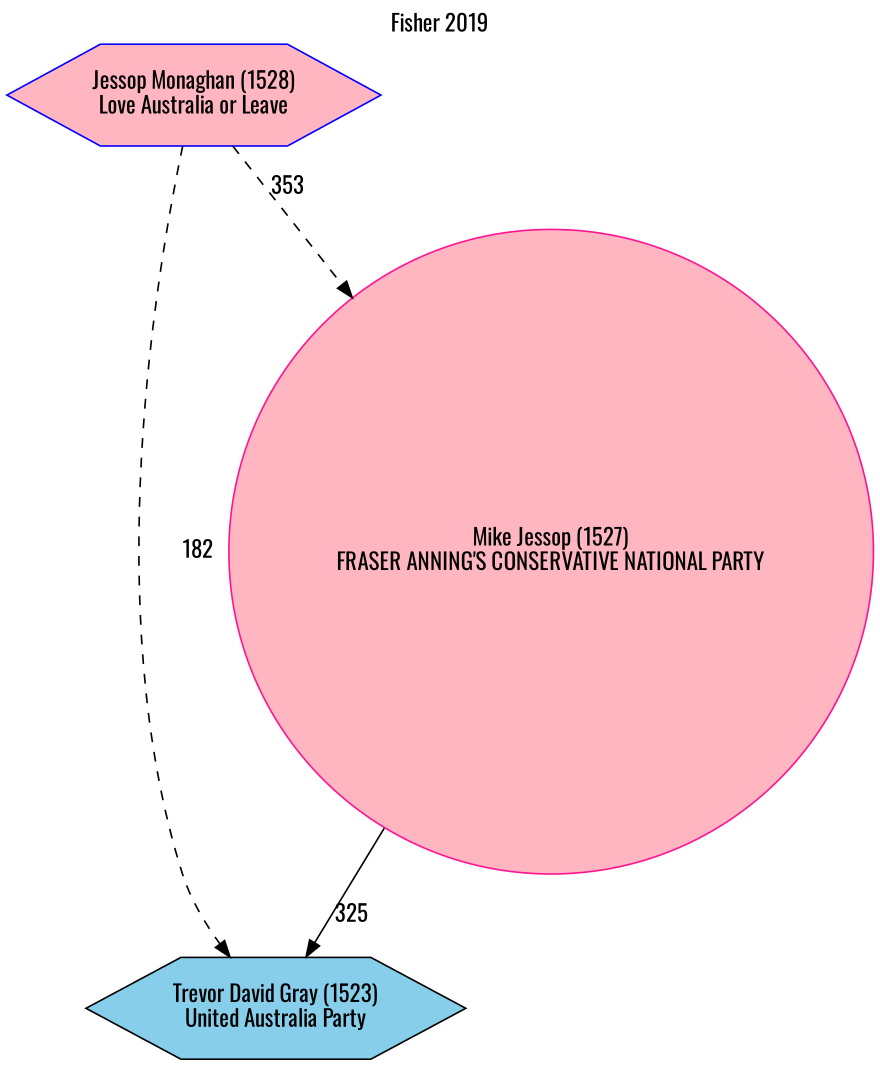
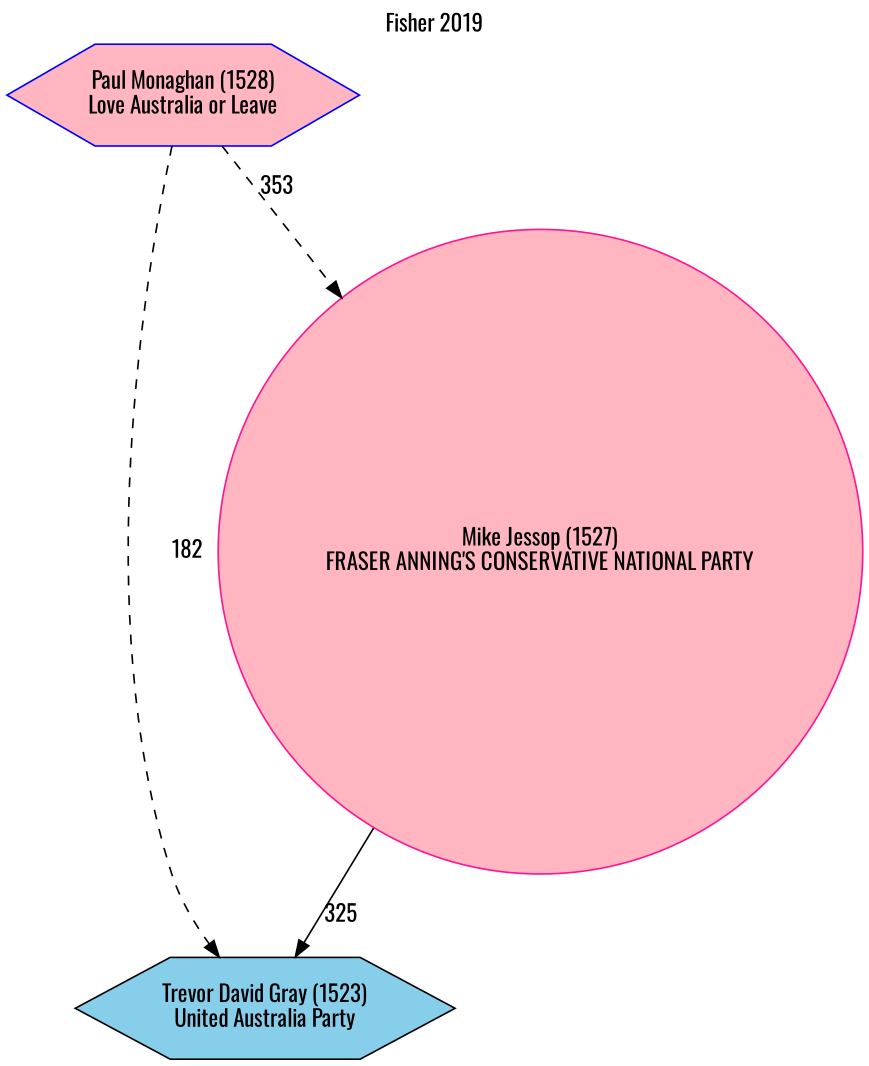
(194, 95) -> (183, 95)
